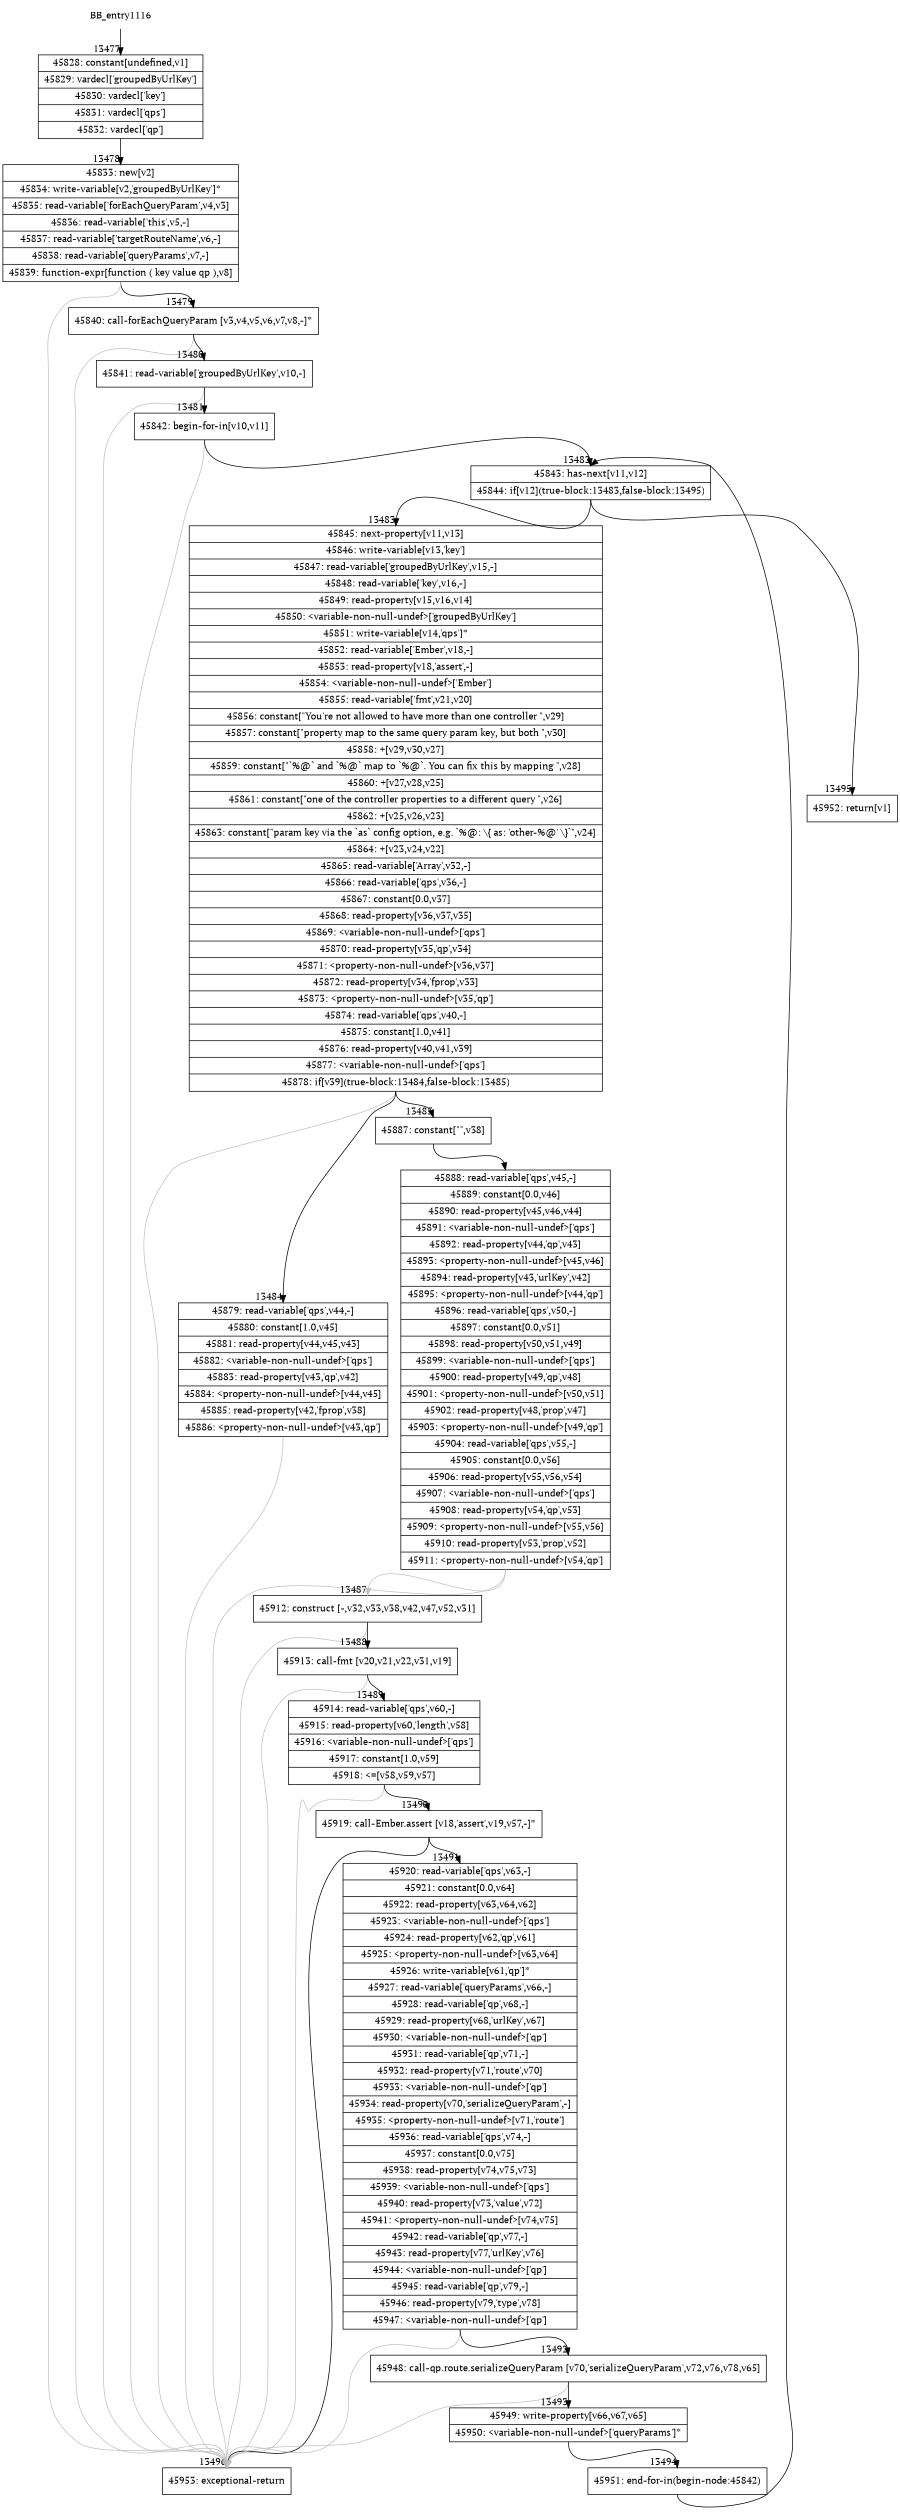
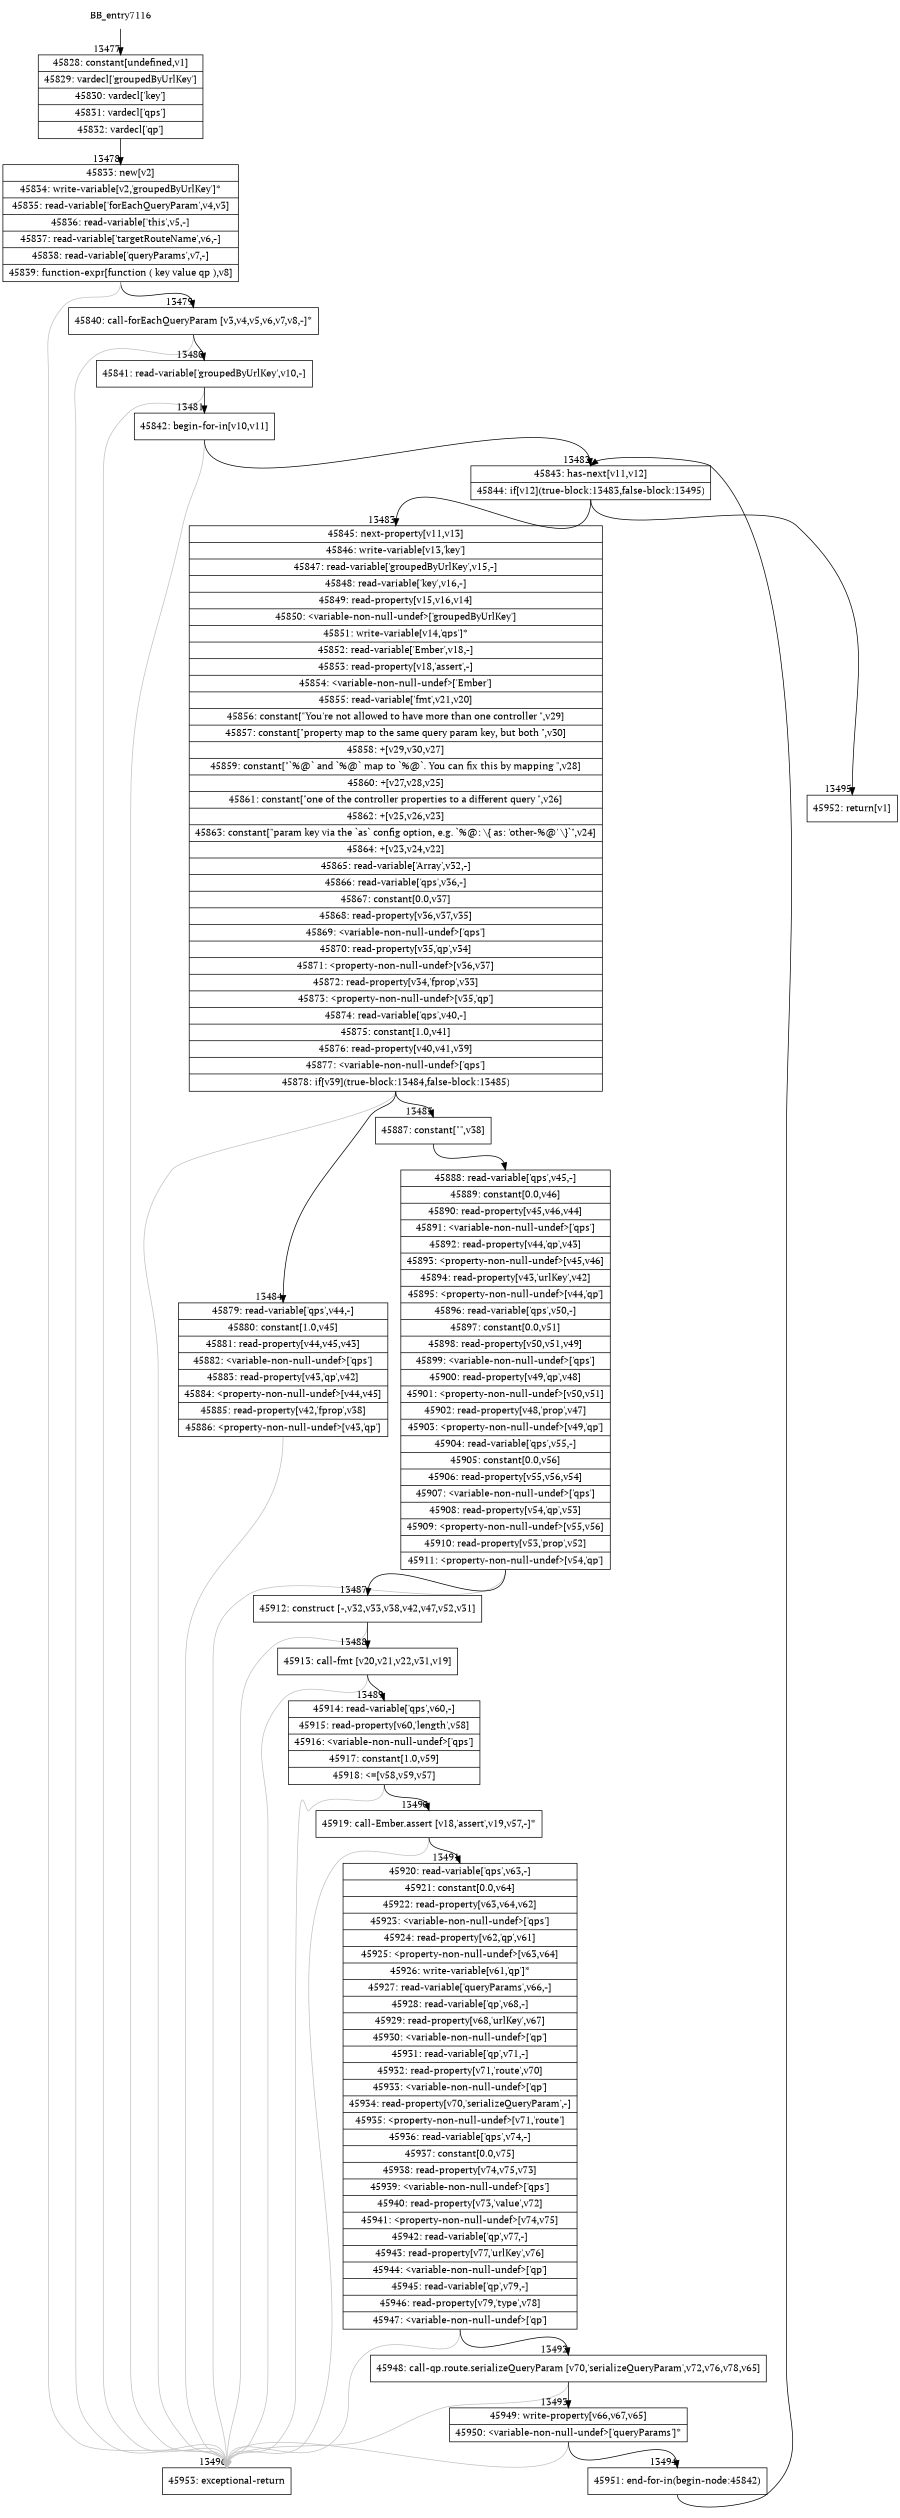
(121, 16) -> (121, 16)
(440, 1583) -> (440, 1583)
(319, 2141) -> (319, 2141)
none -> (401, 2455)
